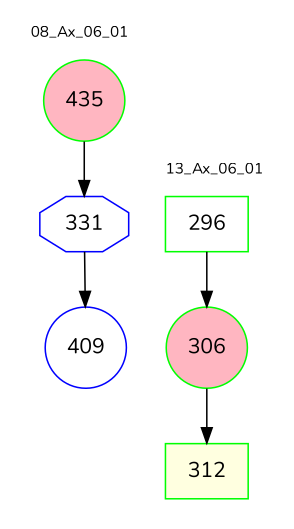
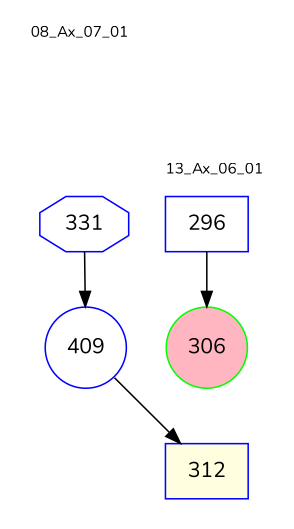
(80, 33) -> (80, 33)
(84, 101) -> none
(207, 224) -> (207, 224)
(207, 408) -> (128, 391)
(207, 471) -> (207, 471)
